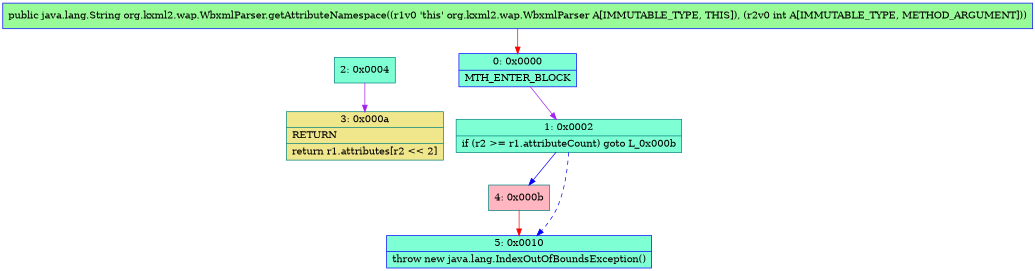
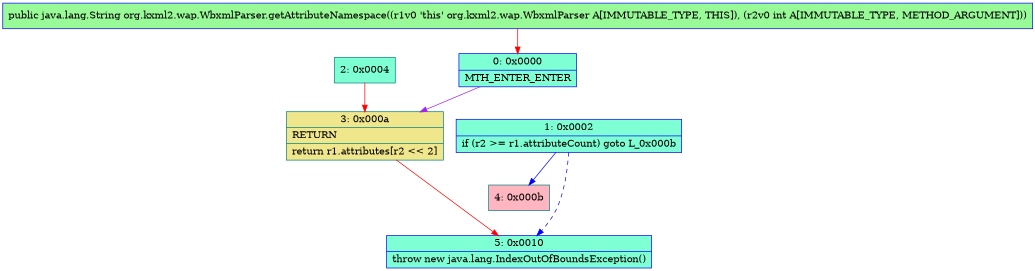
(518, 78) -> (518, 78)
(365, 94) -> (365, 94)
(541, 100) -> (454, 98)
(569, 136) -> (569, 136)
(519, 220) -> (445, 196)
